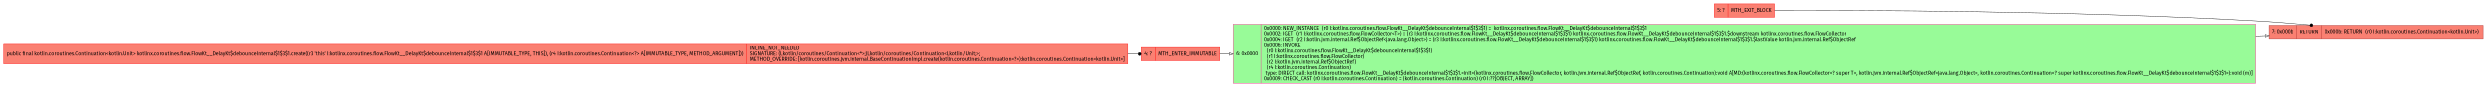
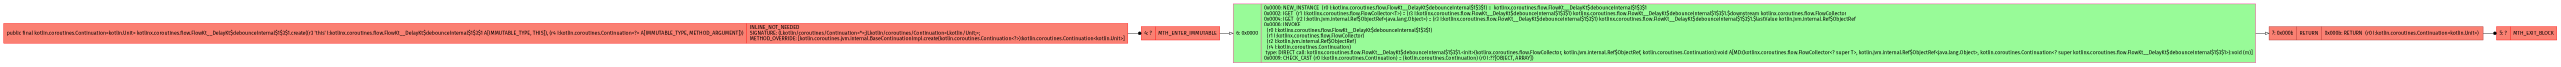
(2042, 13) -> (2488, 33)
